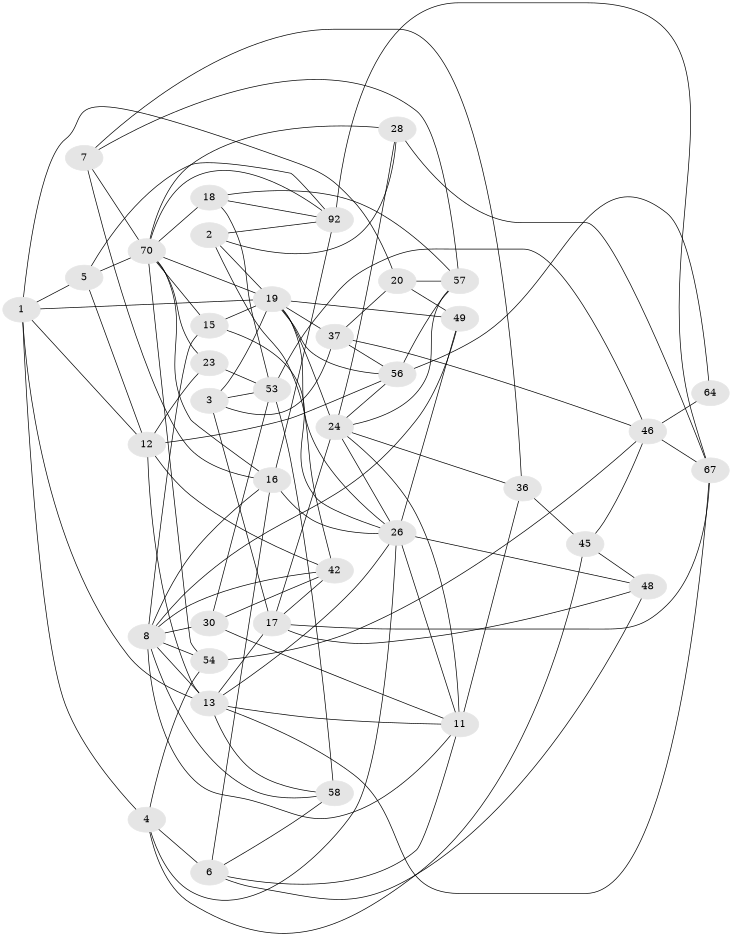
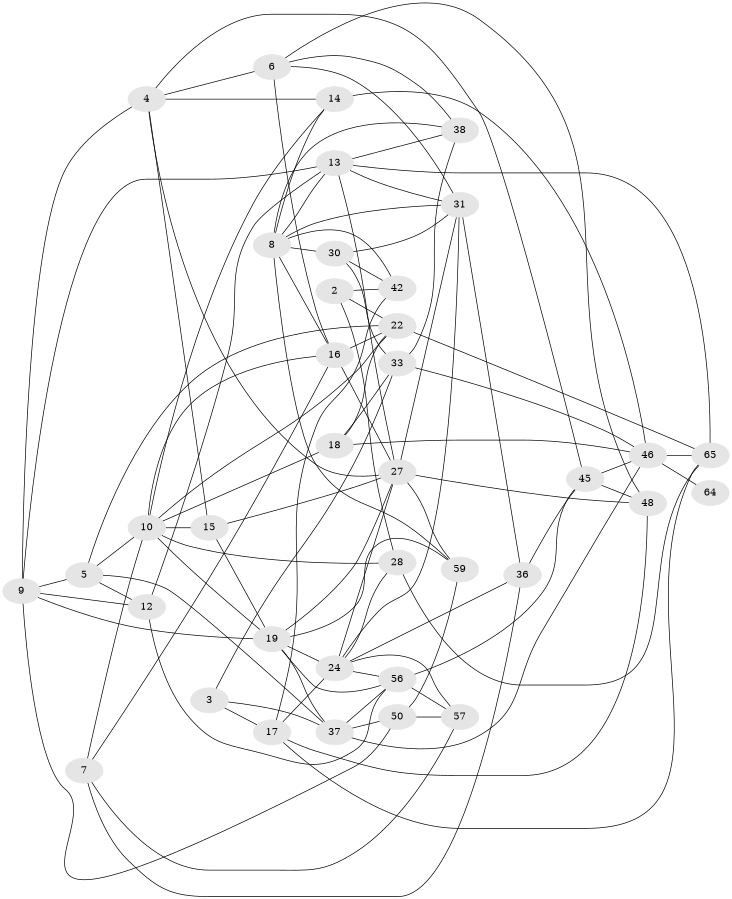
(344, 198) -> (492, 440)
(599, 209) -> (528, 609)
(335, 220) -> (397, 326)
(147, 251) -> (147, 528)
(241, 267) -> none
(397, 281) -> (397, 717)
(22, 310) -> (22, 591)
(460, 319) -> (460, 570)
(246, 353) -> none
(209, 363) -> none
(272, 390) -> (397, 364)
(710, 470) -> (710, 455)
(167, 478) -> (178, 313)
(229, 521) -> none
(397, 533) -> (397, 472)
none -> (222, 632)
(209, 661) -> (335, 99)
(237, 668) -> none
(460, 724) -> (460, 205)
(335, 793) -> (460, 130)
